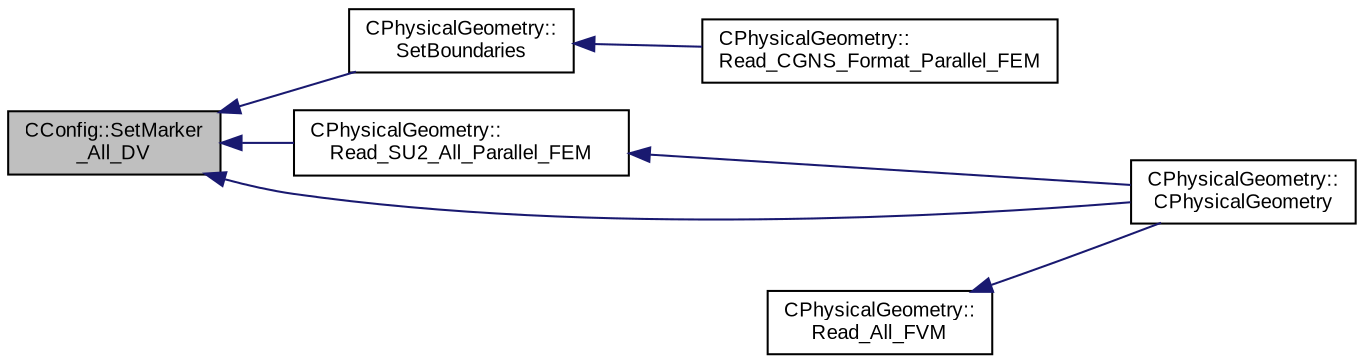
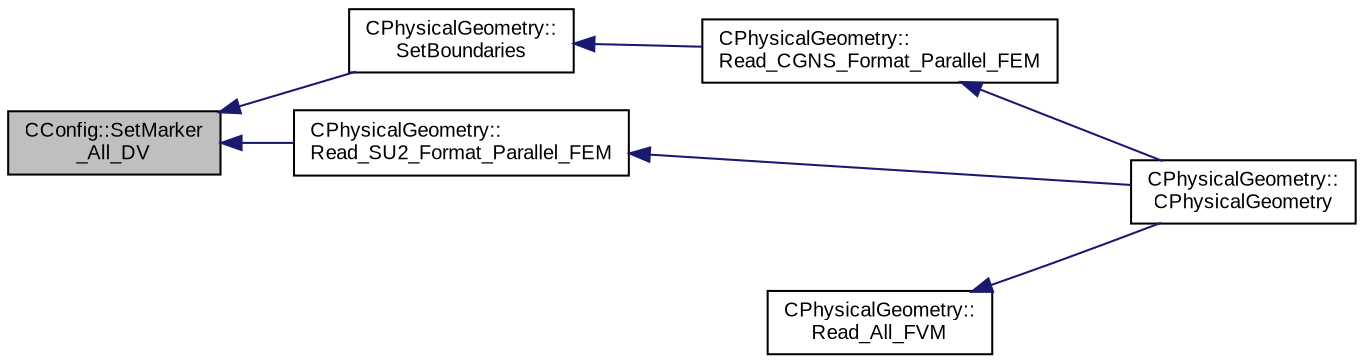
(461, 143) -> (461, 143)
(677, 219) -> (1072, 125)
